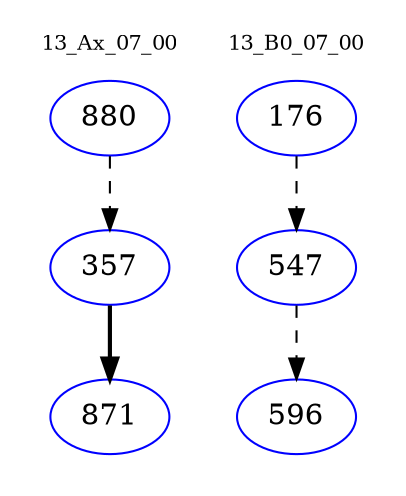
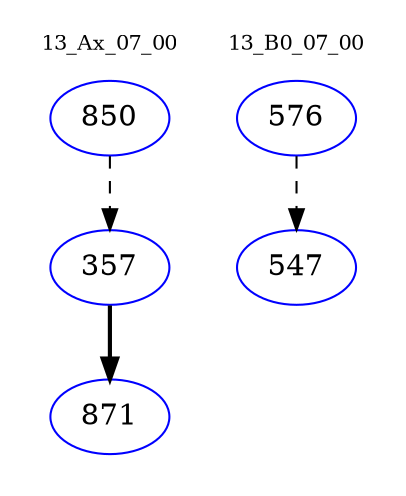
(110, 118) -> (110, 118)
(297, 118) -> (297, 118)
(297, 417) -> none
